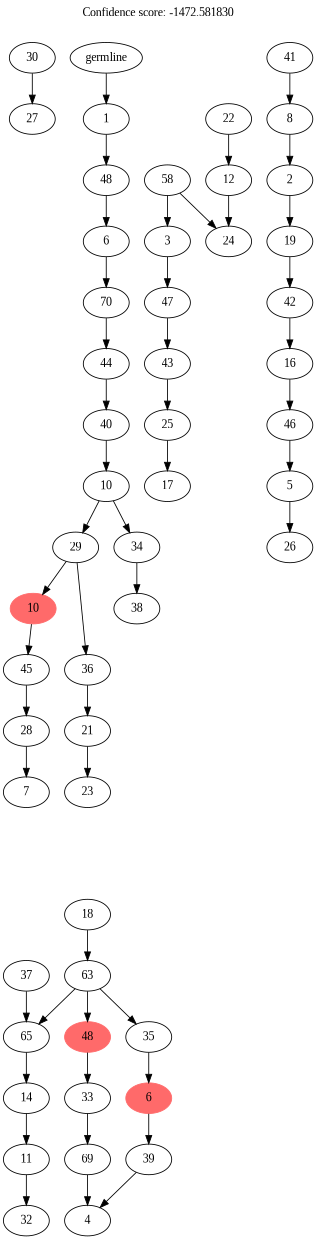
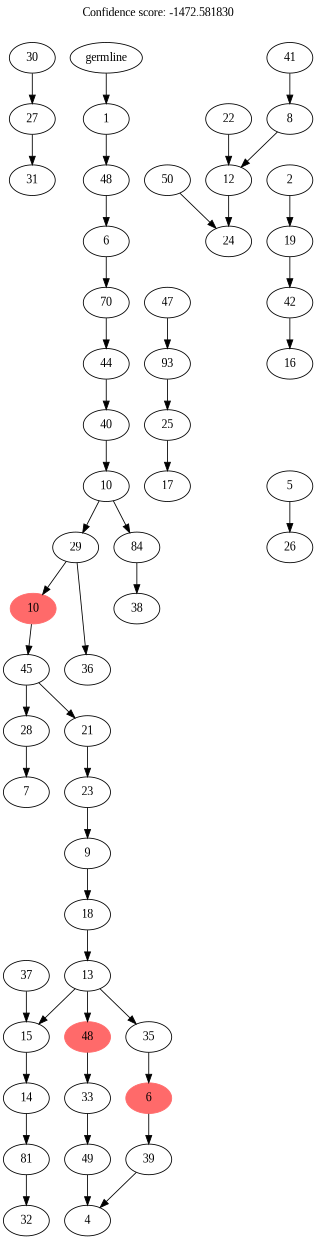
(290, 145) -> (262, 147)
none -> (32, 180)
(167, 180) -> (167, 180)
(167, 241) -> none
(167, 364) -> (167, 364)
(290, 425) -> none
(137, 547) -> (137, 547)
(88, 696) -> (54, 697)
none -> (88, 853)
(88, 976) -> (88, 976)
(26, 1037) -> (26, 1037)
(26, 1159) -> (26, 1159)
(88, 1159) -> (88, 1159)
